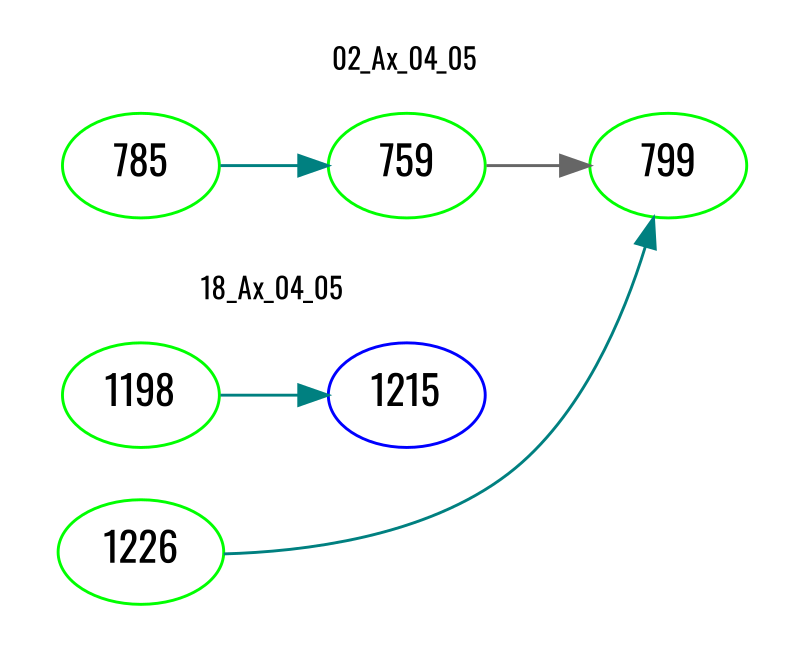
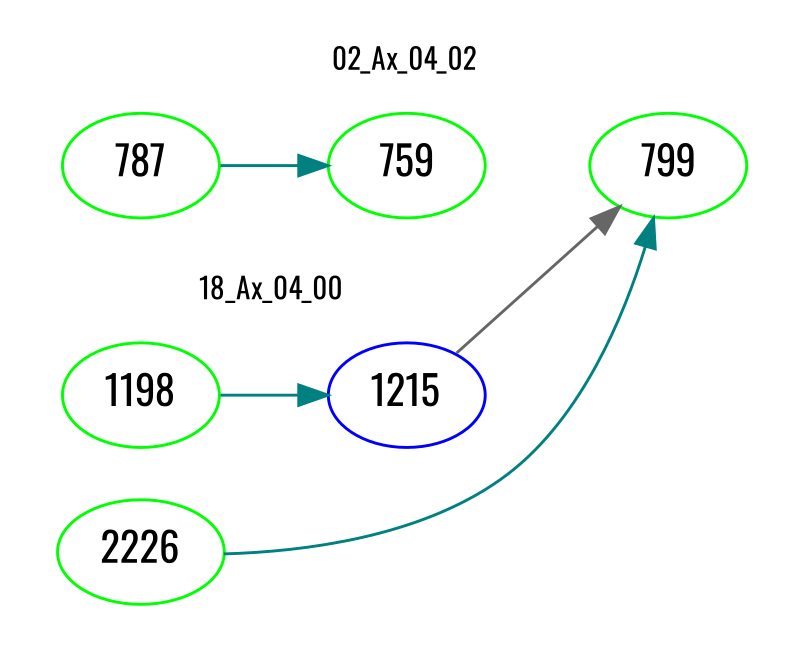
(405, 62) -> (405, 62)
(141, 166) -> (141, 166)
(523, 166) -> (527, 290)
(272, 292) -> (272, 292)
(141, 552) -> (141, 552)
